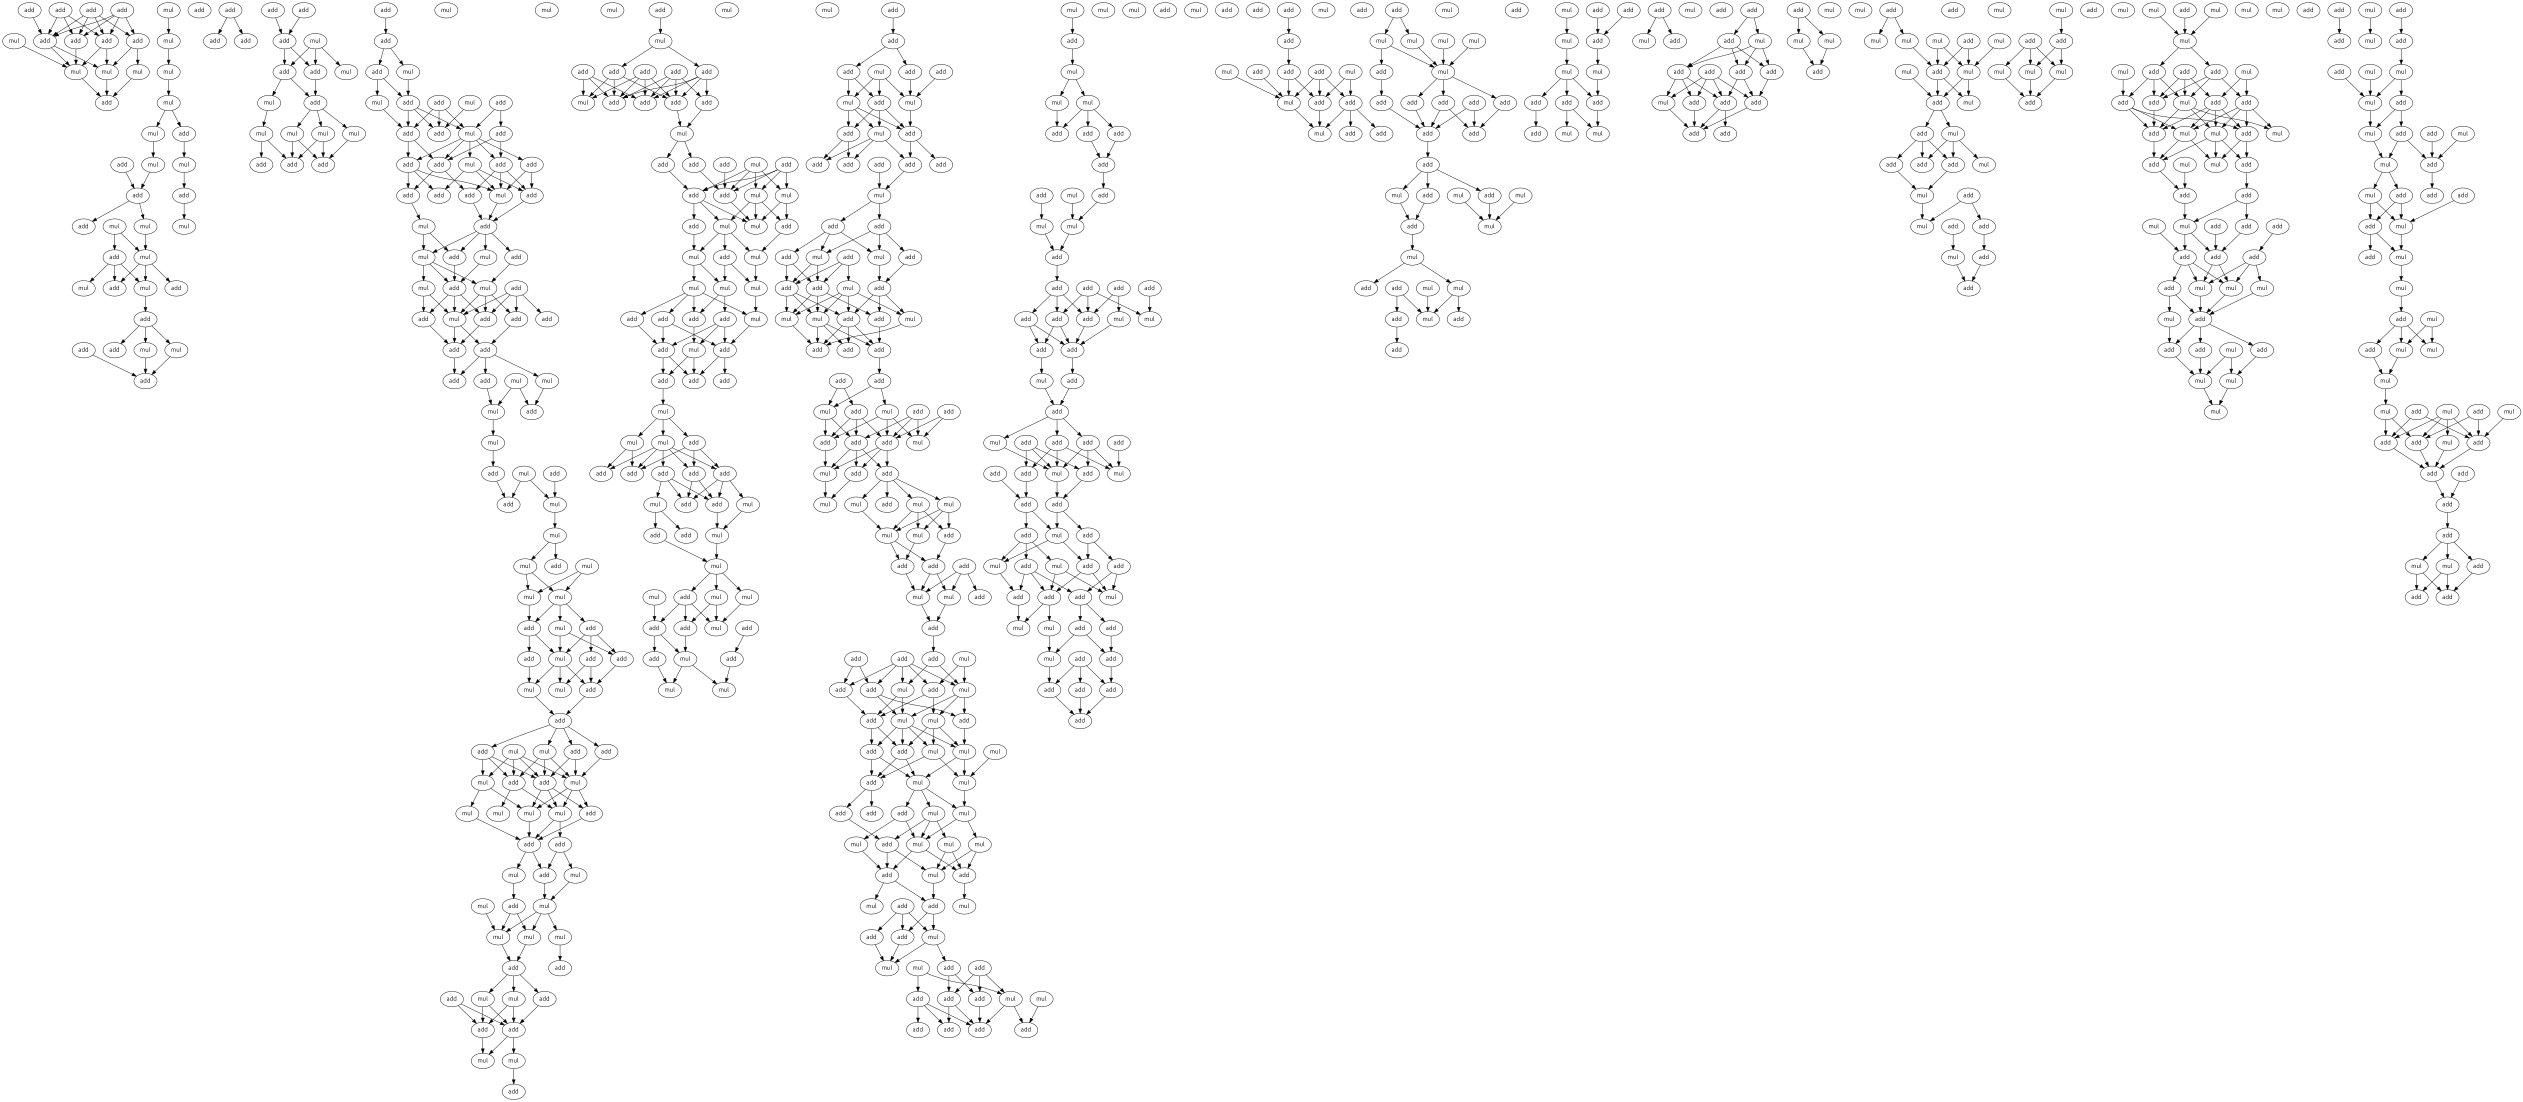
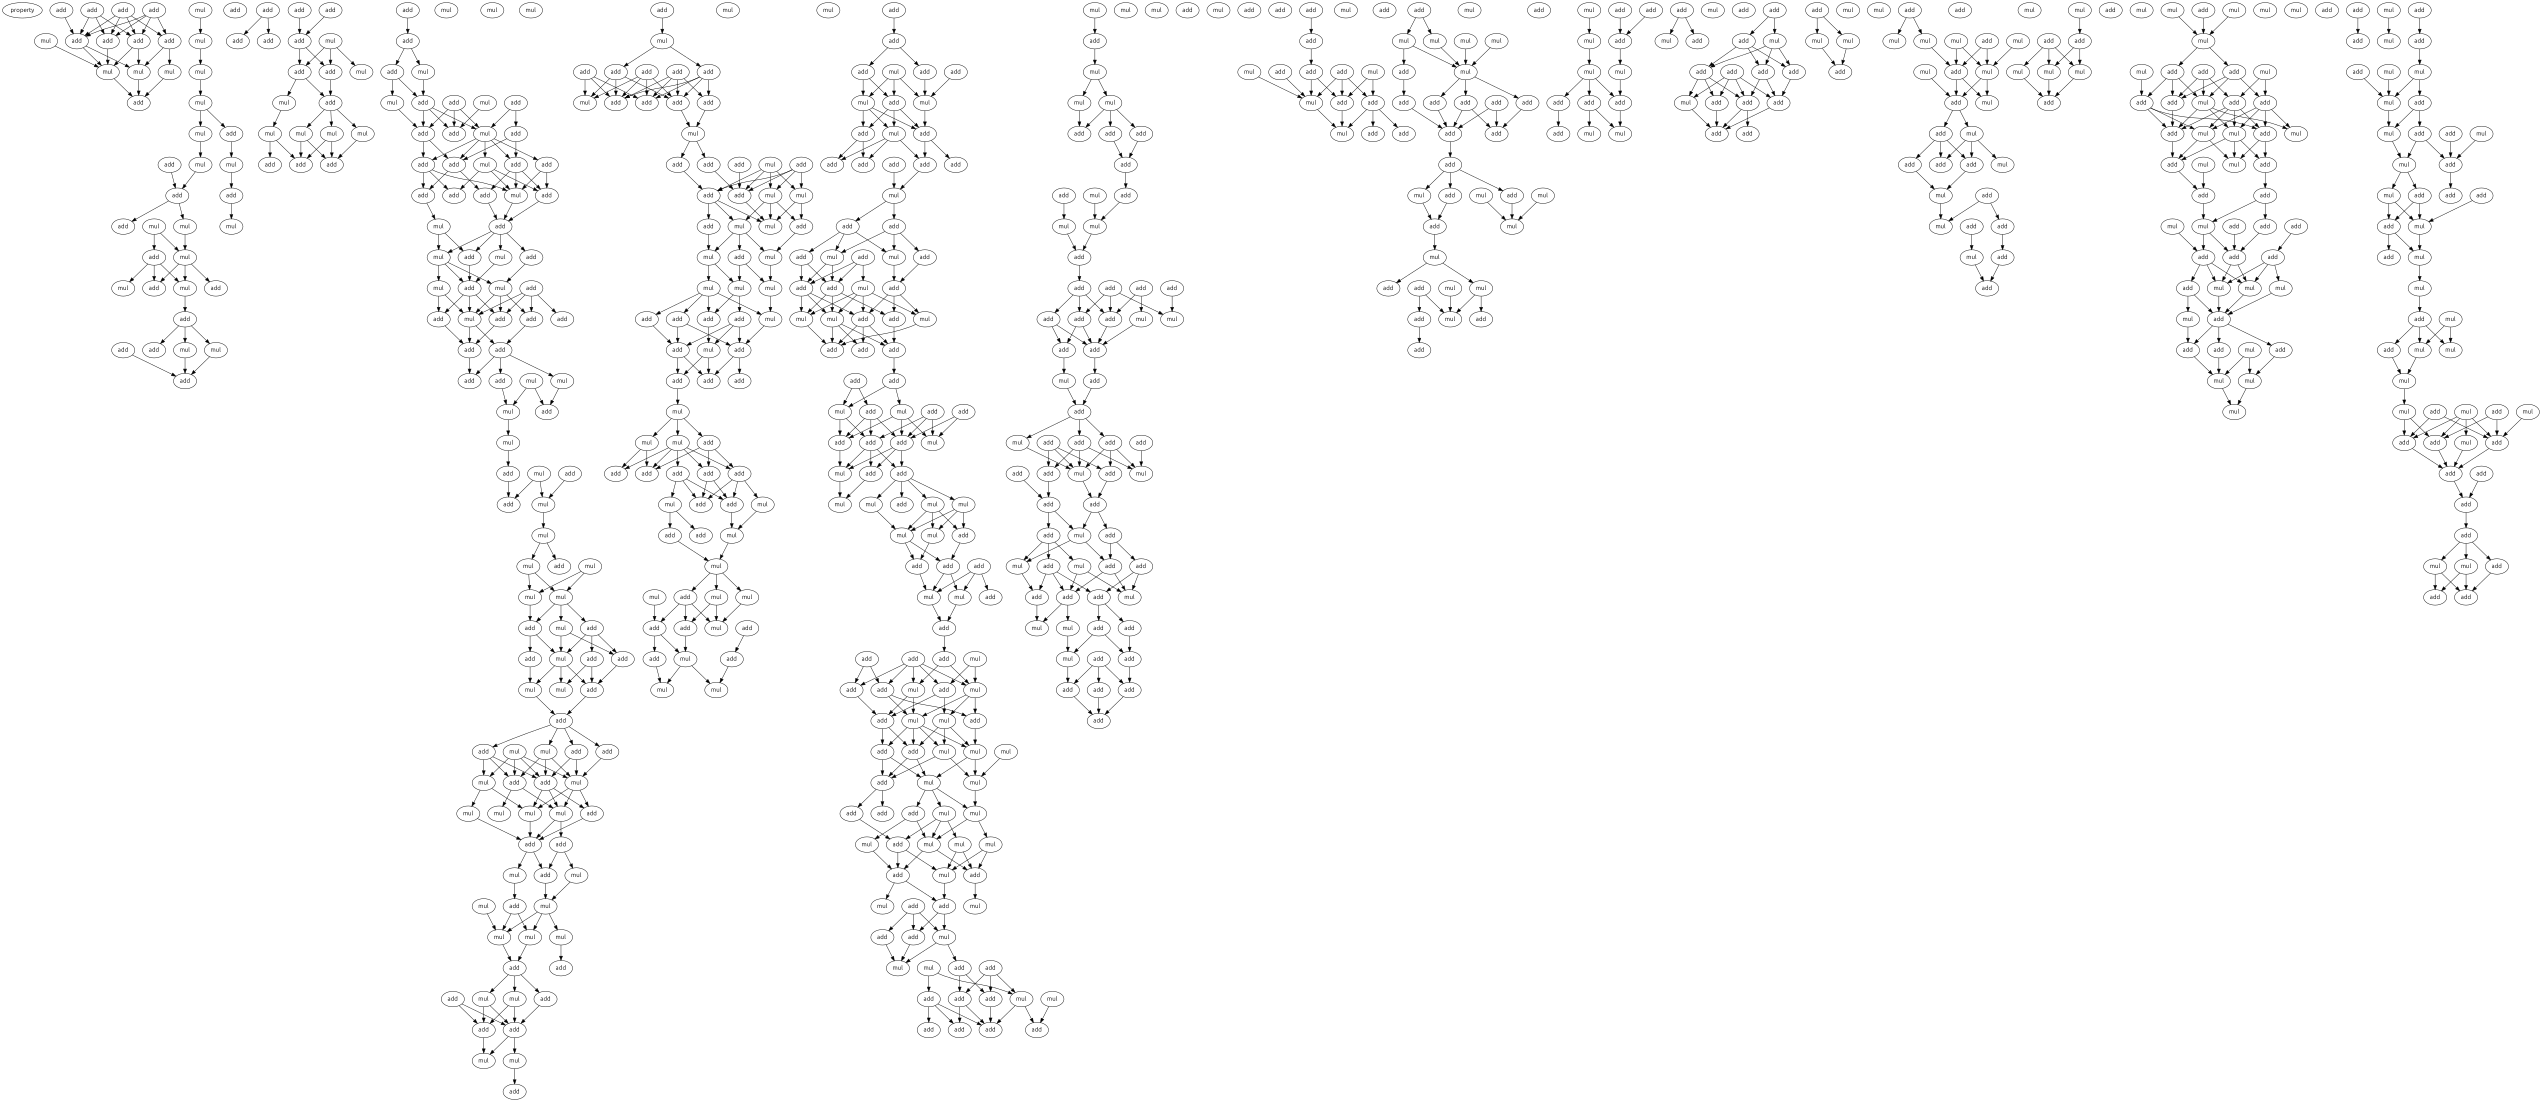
none -> (22, 10)
